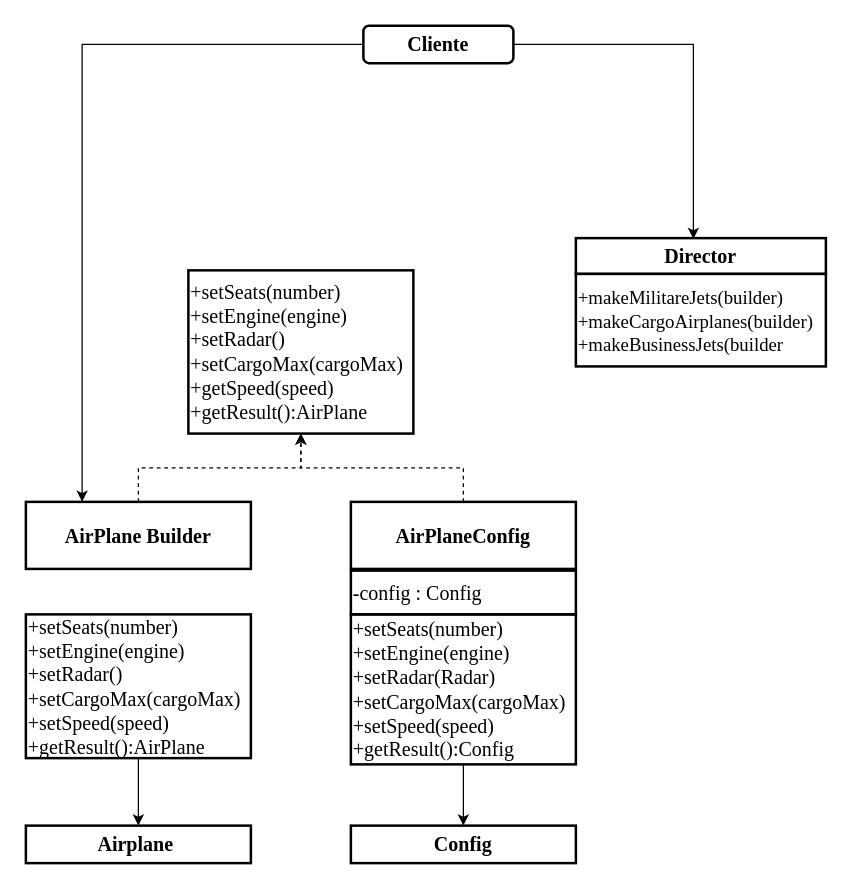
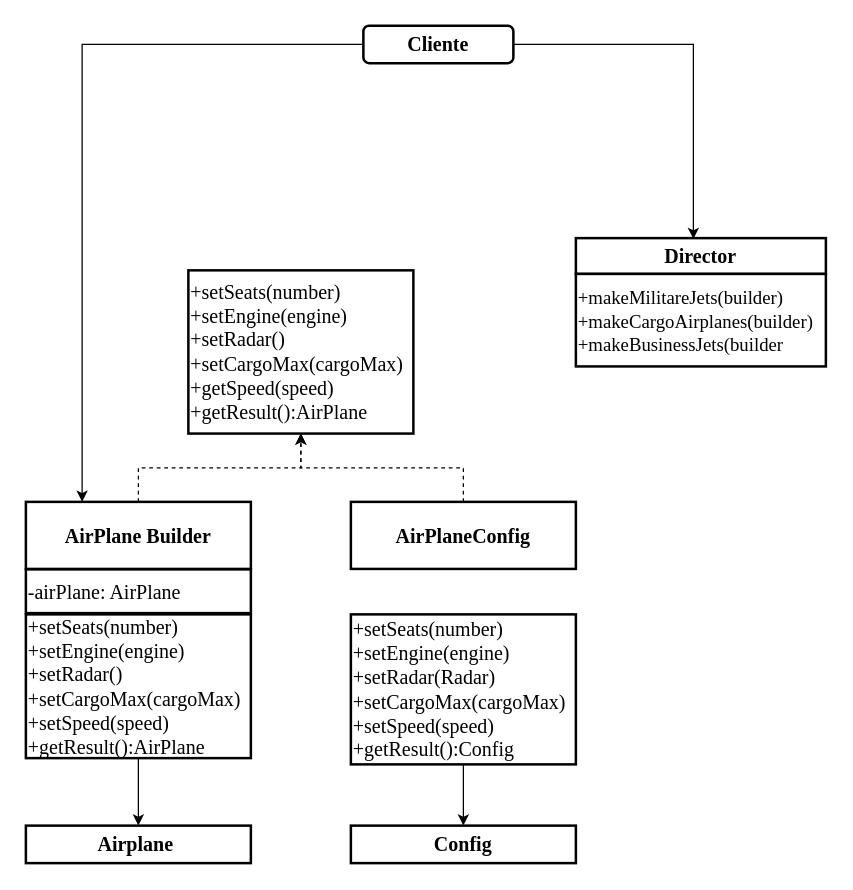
none -> (138, 591)
(463, 593) -> none
